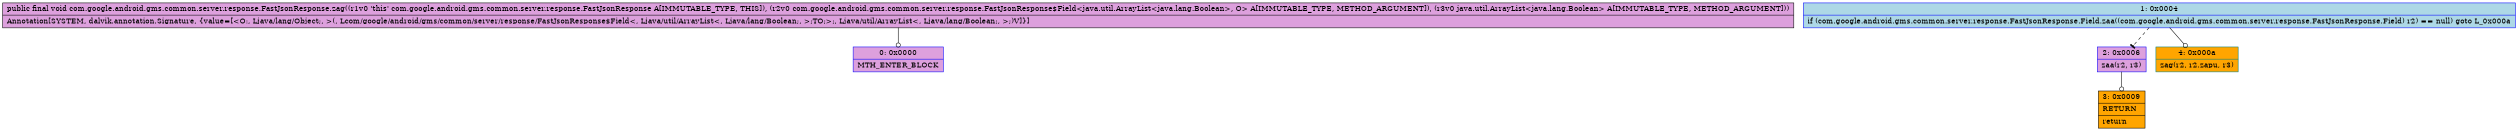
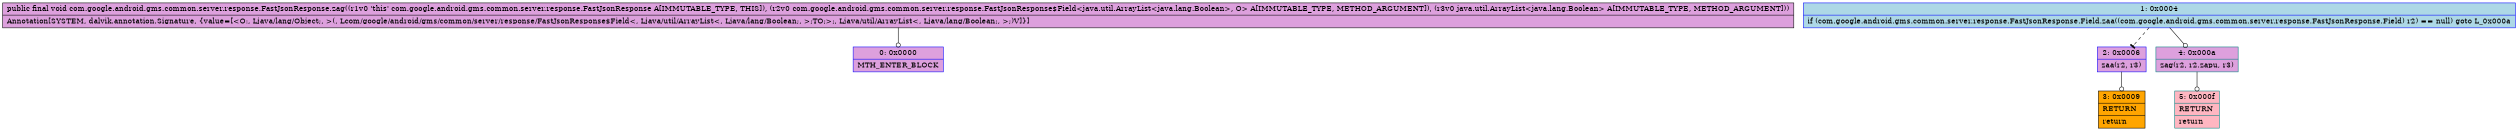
(2197, 59) -> (2197, 59)
none -> (2197, 110)
